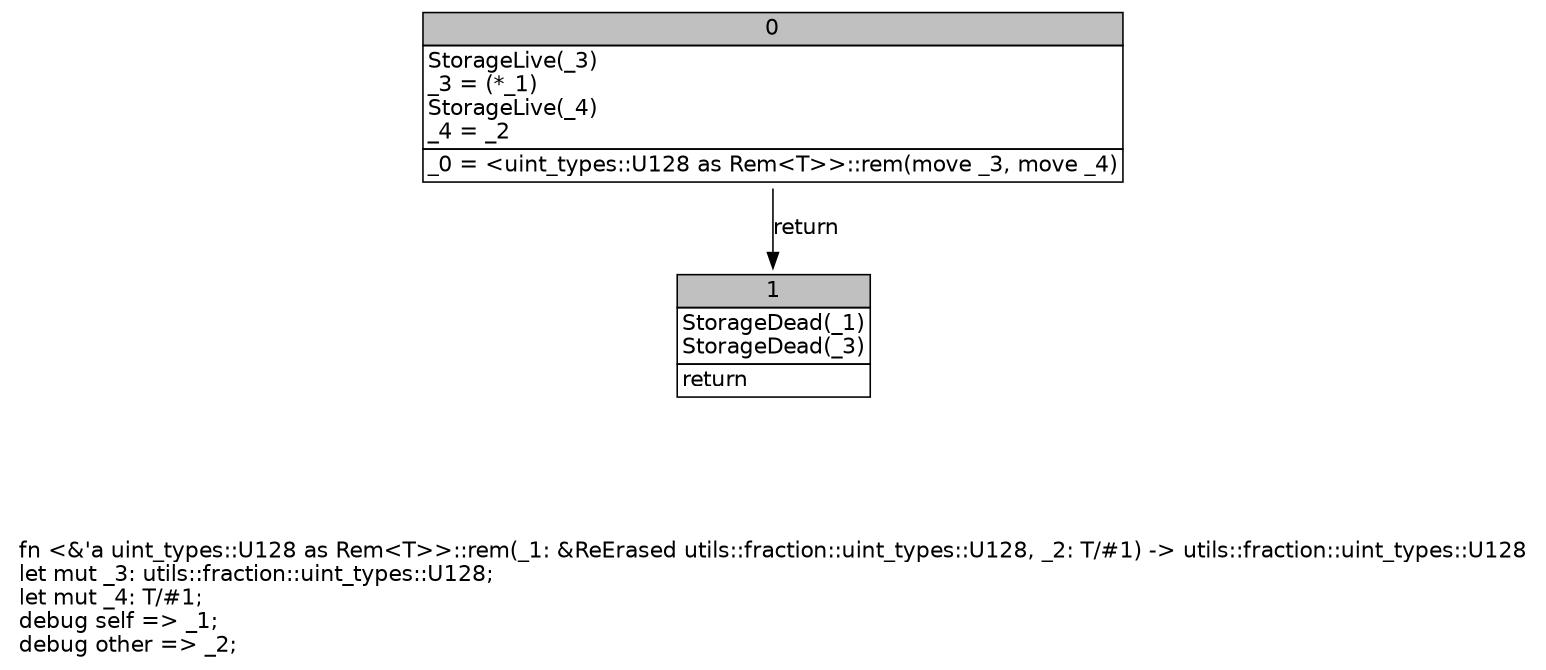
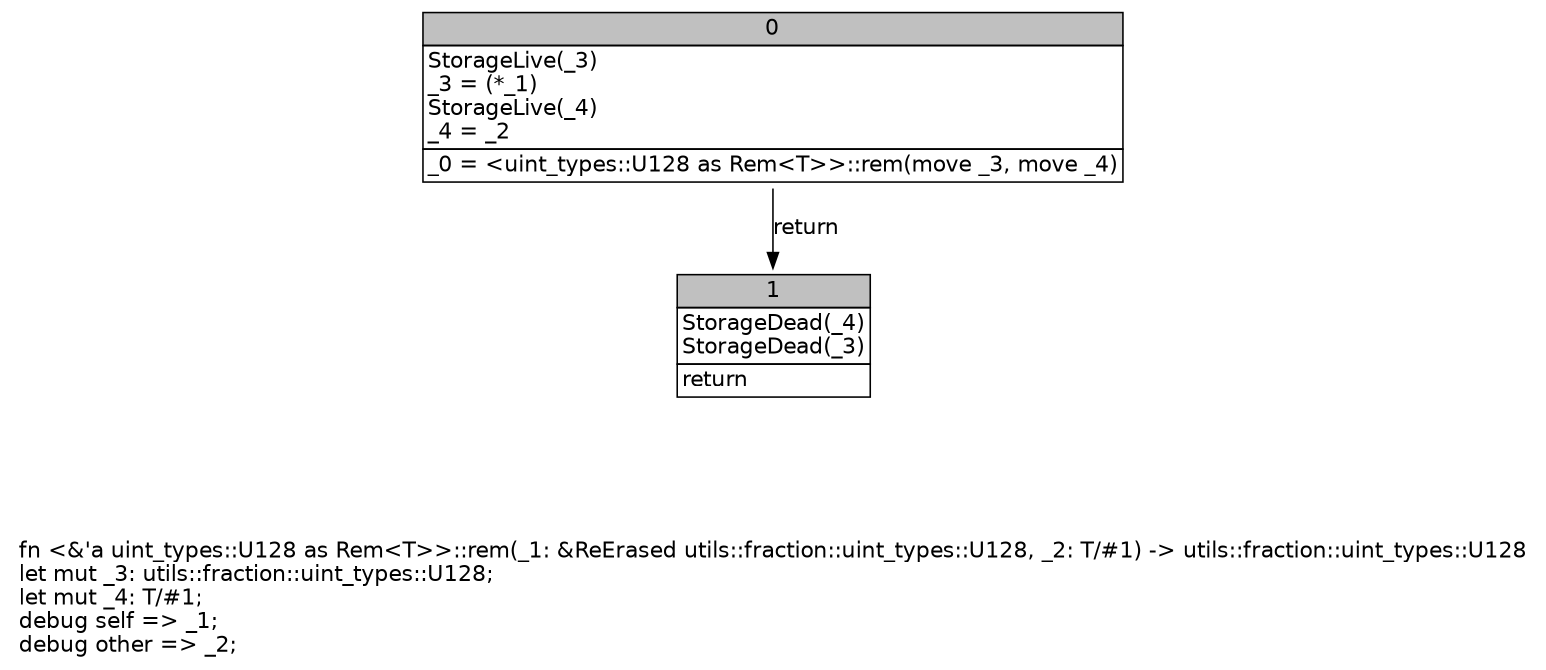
(774, 323) -> (774, 323)
